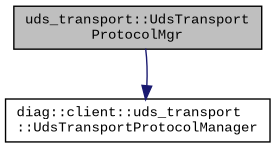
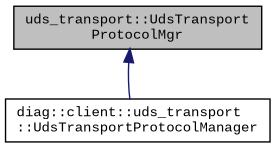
(147, 67) -> (129, 81)
